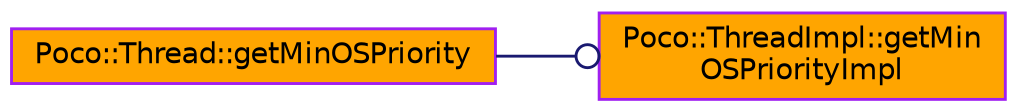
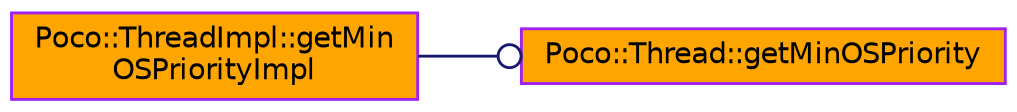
(536, 56) -> (458, 56)
